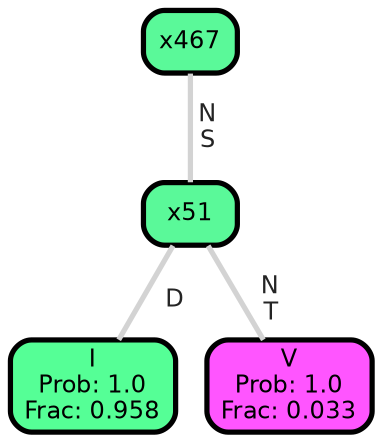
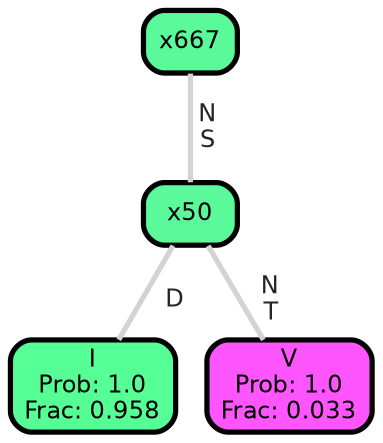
(190, 42) -> (190, 42)
(190, 214) -> (190, 214)
